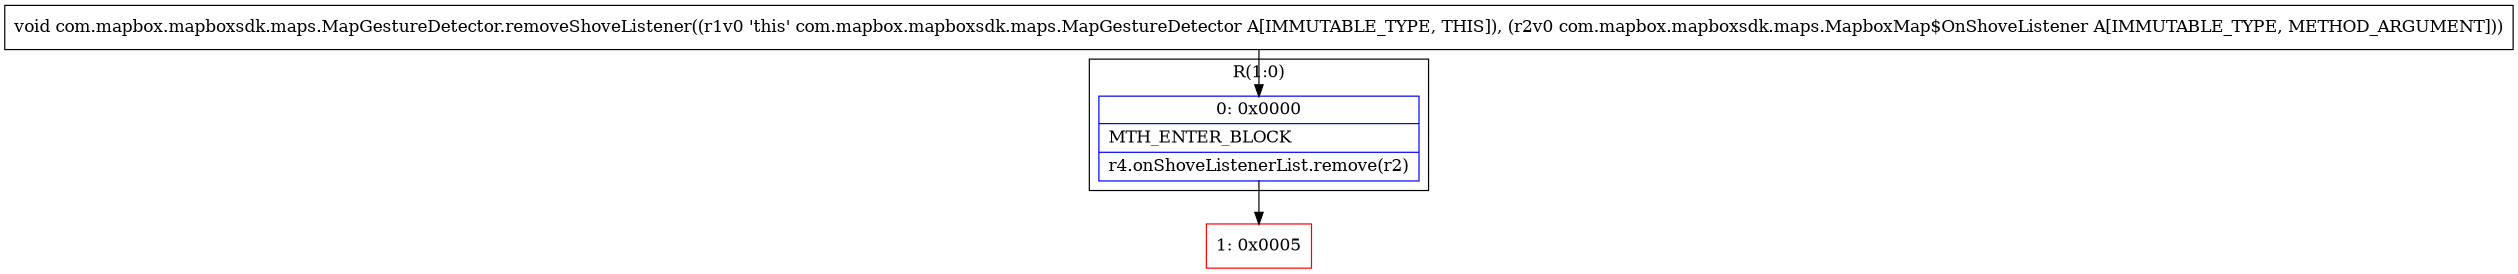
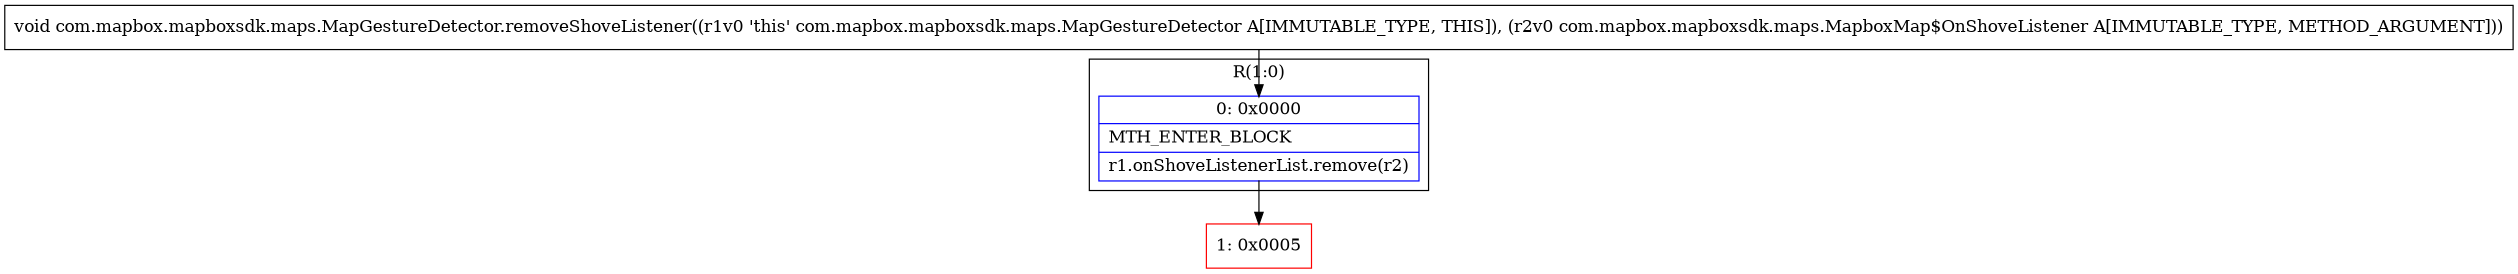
(1259, 166) -> (1259, 166)
